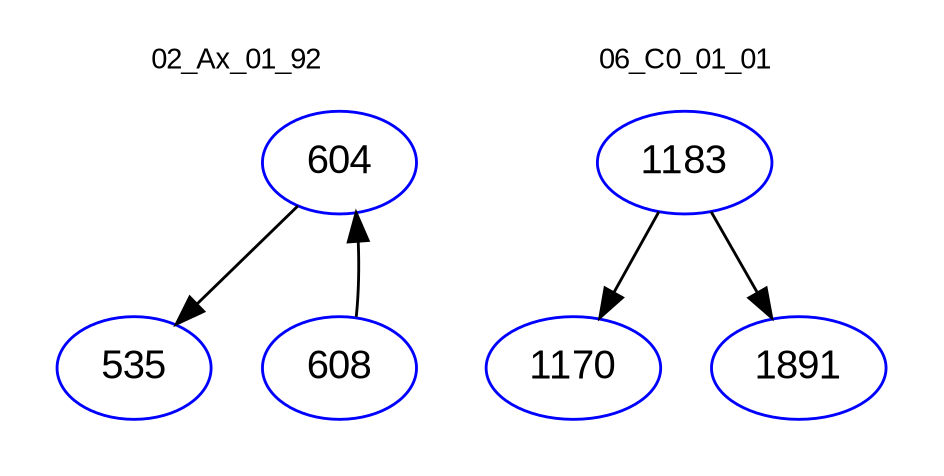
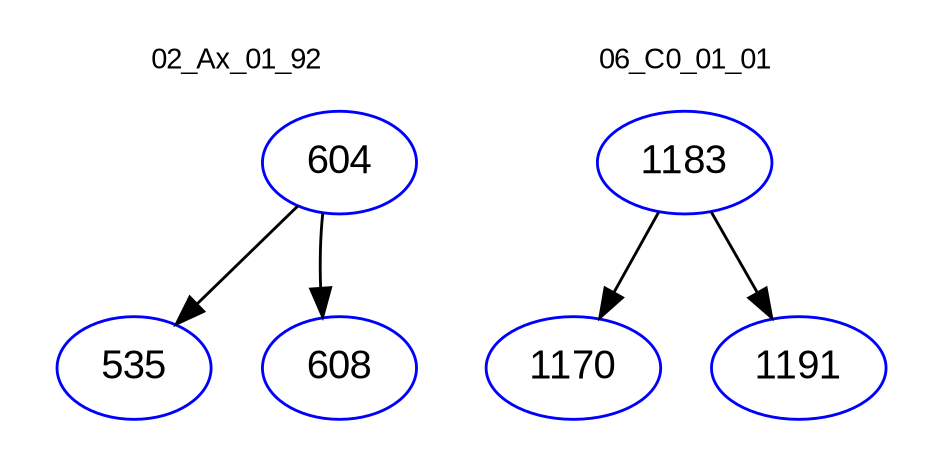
(359, 279) -> (320, 251)
(799, 368) -> (799, 368)
